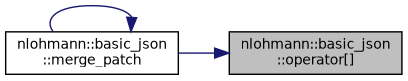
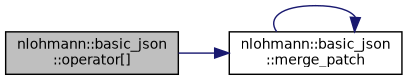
(196, 53) -> (196, 53)
